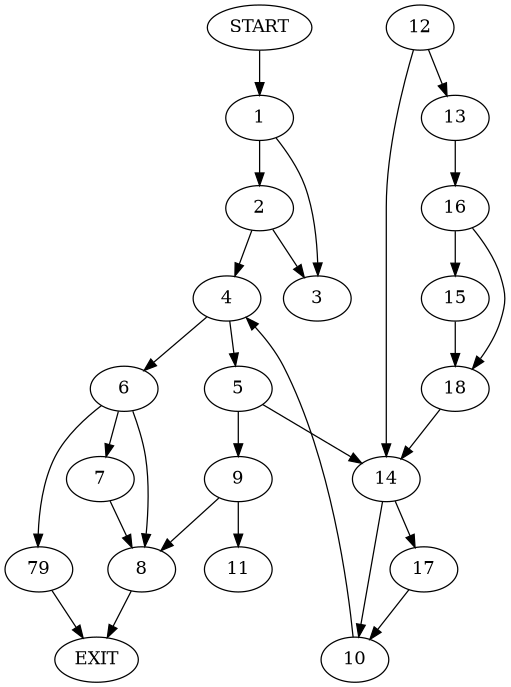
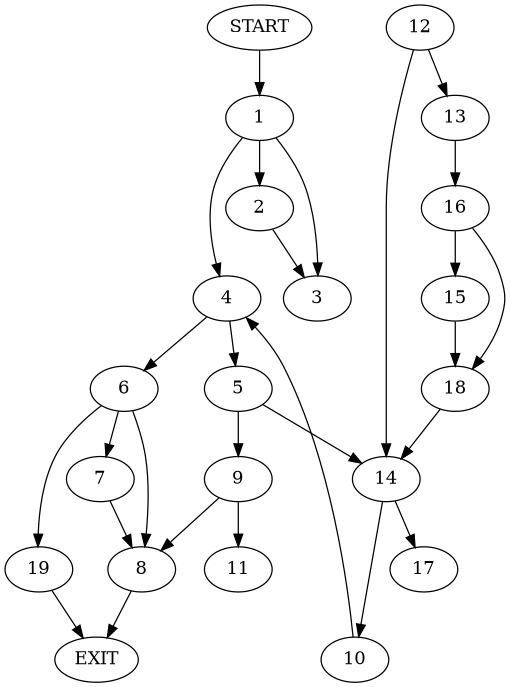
(246, 247) -> (212, 197)
(39, 569) -> (39, 569)
(393, 610) -> none
